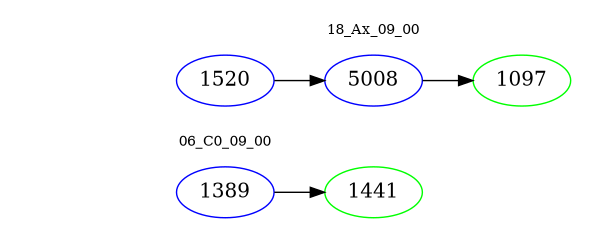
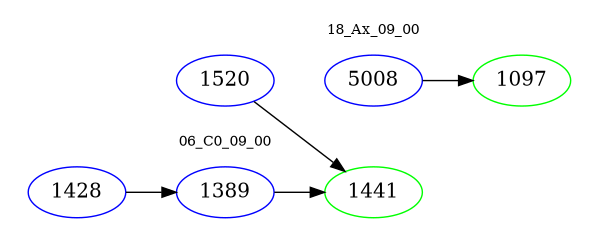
(292, 81) -> (302, 138)
none -> (77, 192)
